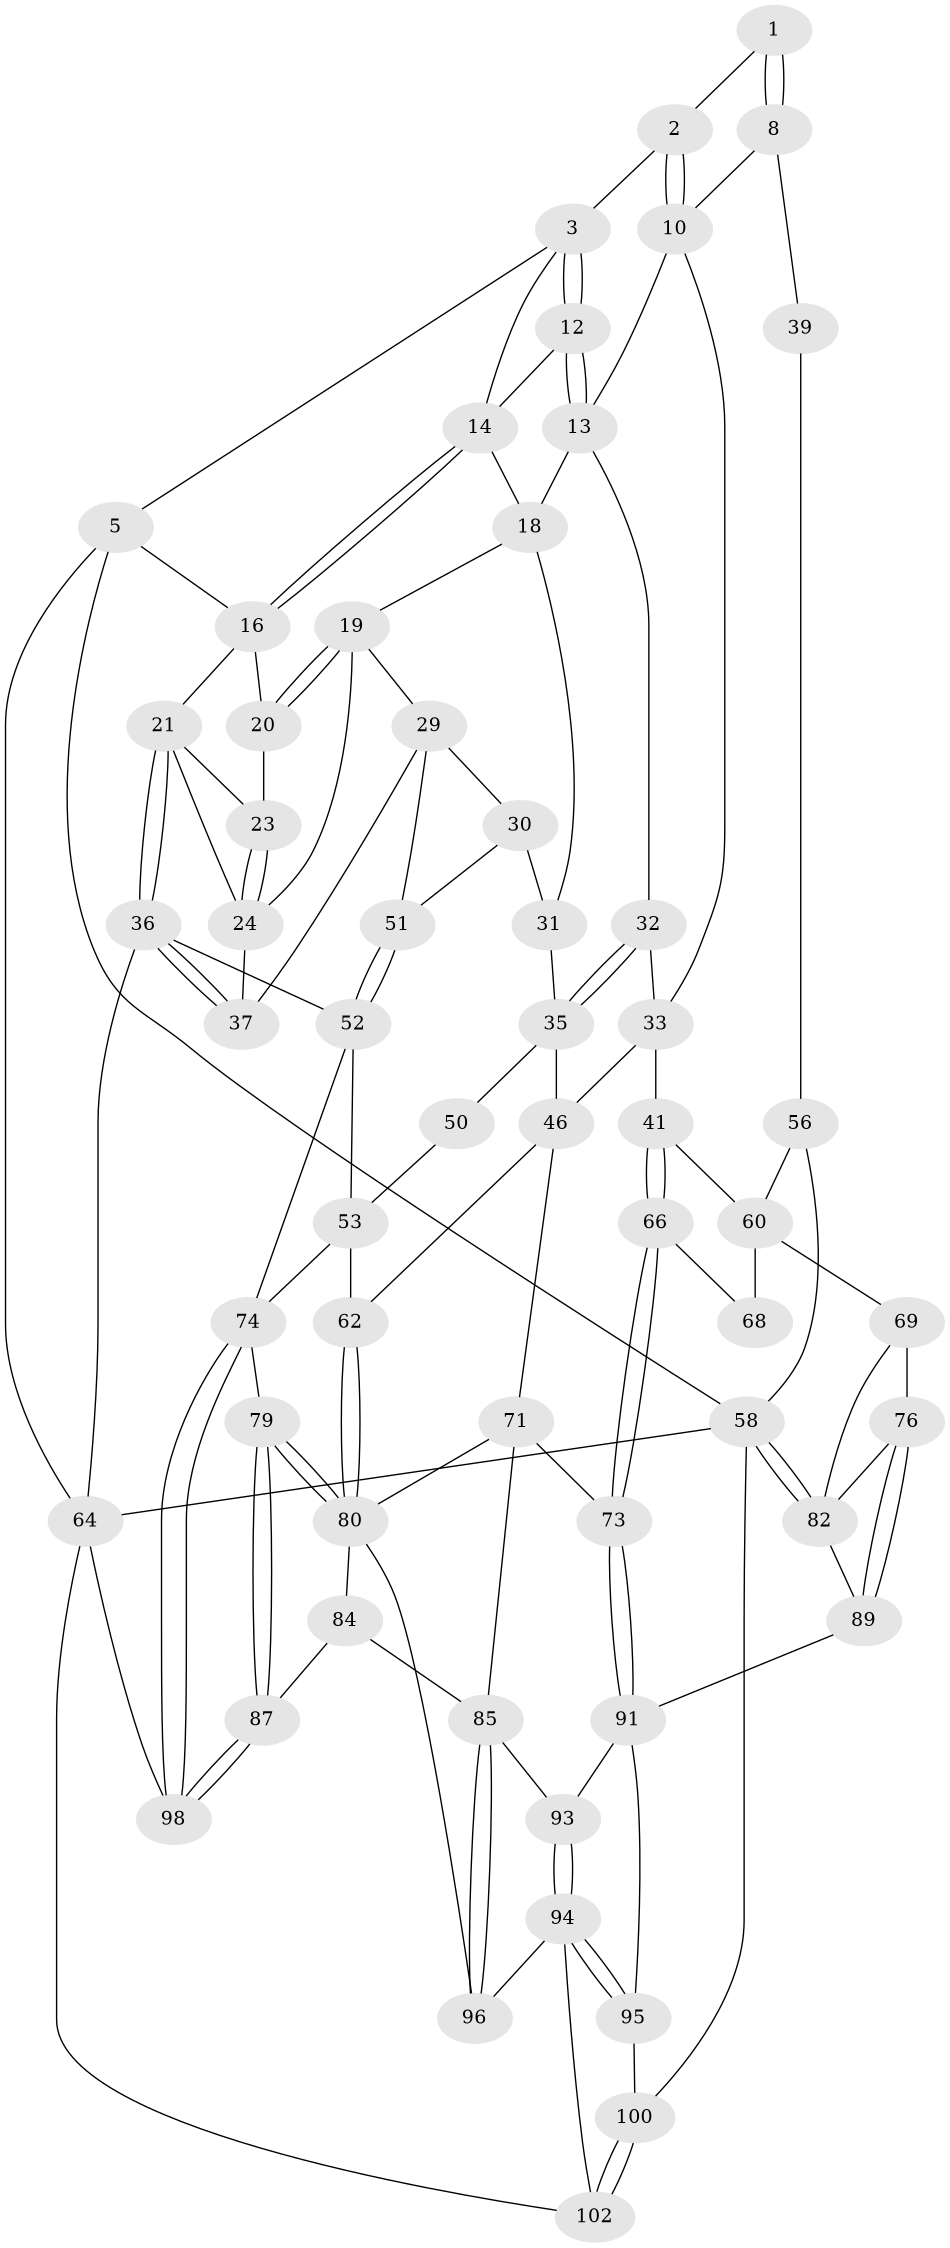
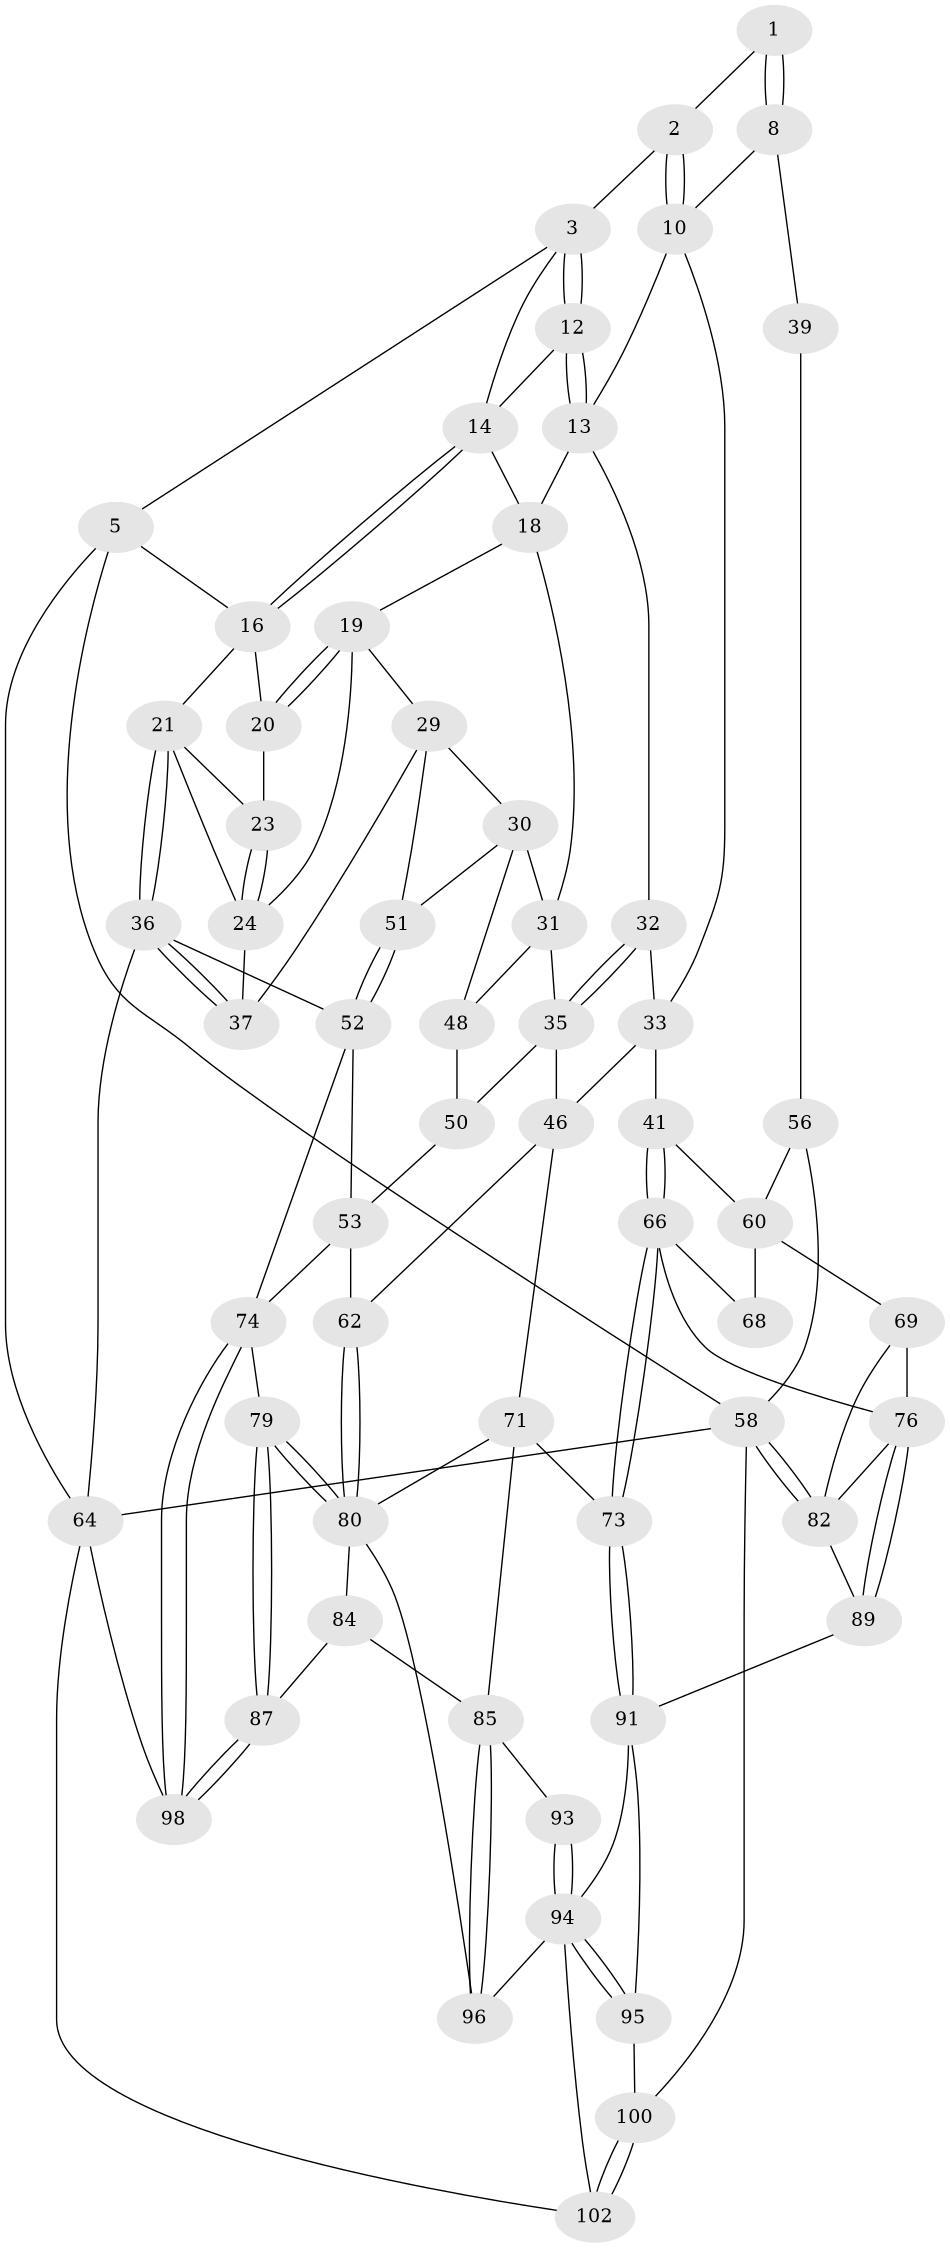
none -> (457, 1024)
none -> (735, 1366)
(596, 1770) -> (619, 1826)
